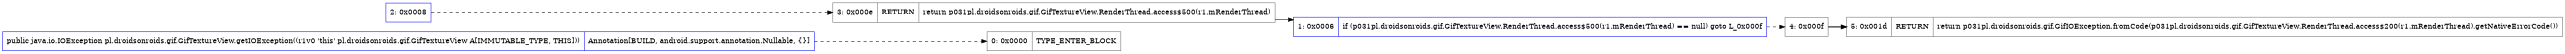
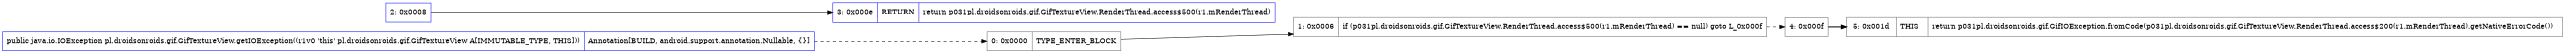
(629, 13) -> (629, 13)
(1054, 13) -> (1054, 13)
(1282, 19) -> (1205, 37)
(1530, 27) -> (1530, 27)
(1912, 27) -> (1910, 27)
